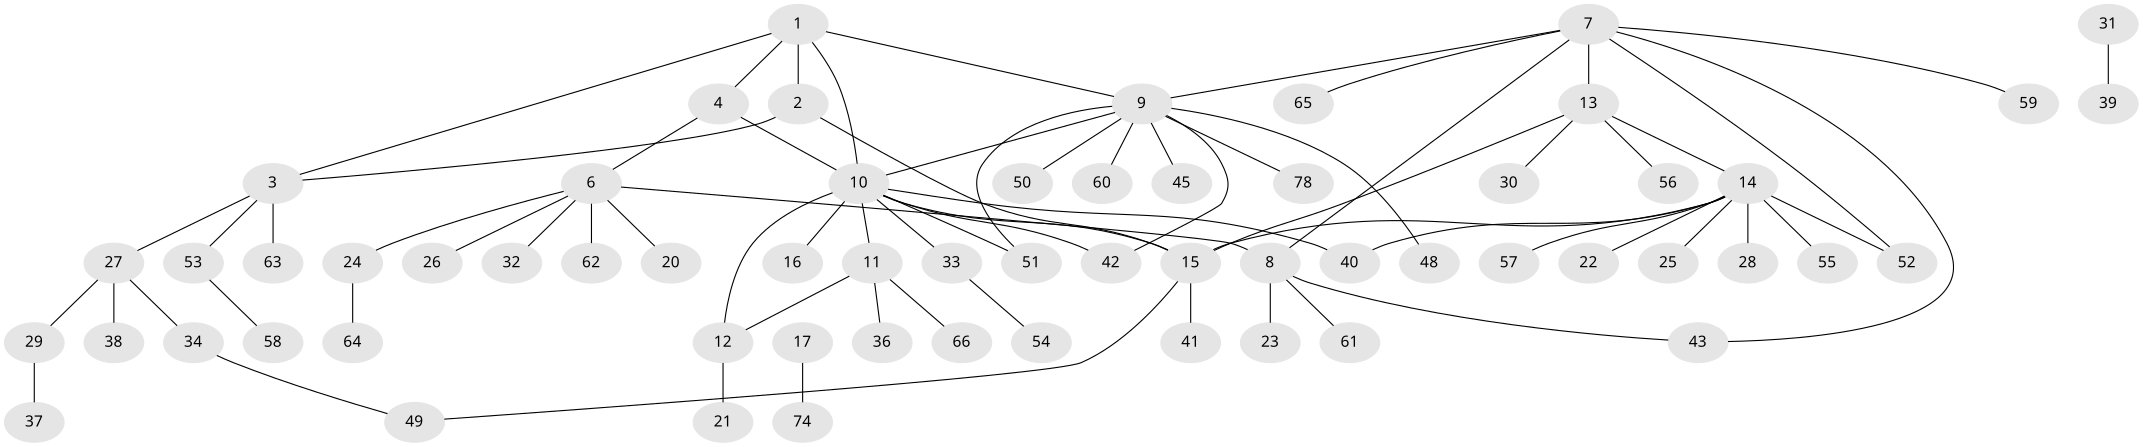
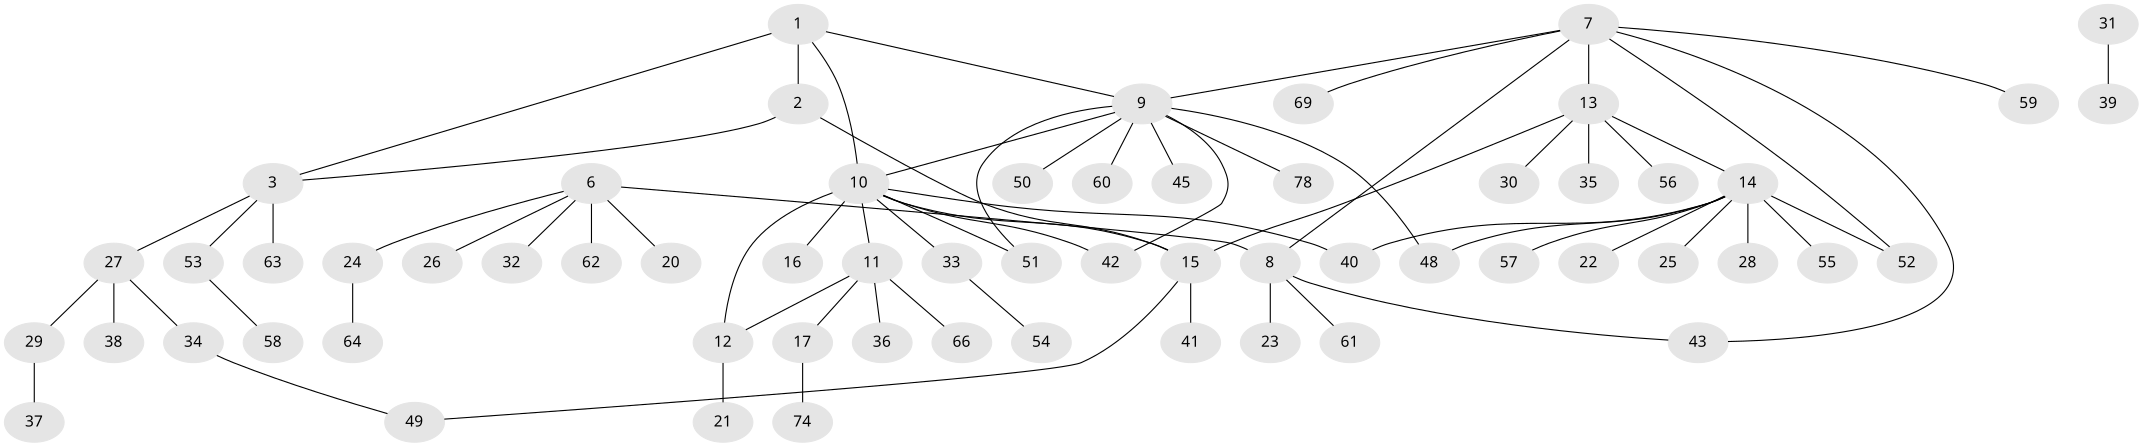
(719, 104) -> none
(1303, 104) -> (1303, 104)
none -> (1589, 184)
(1443, 222) -> (1519, 231)
none -> (837, 303)
